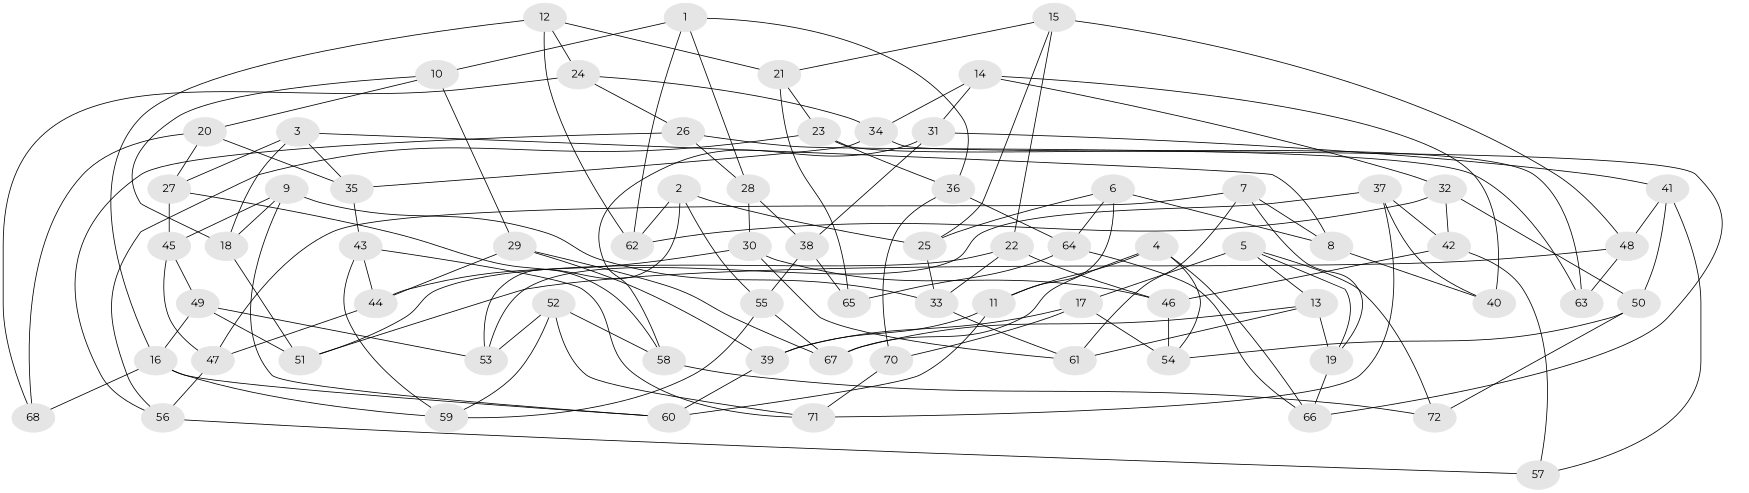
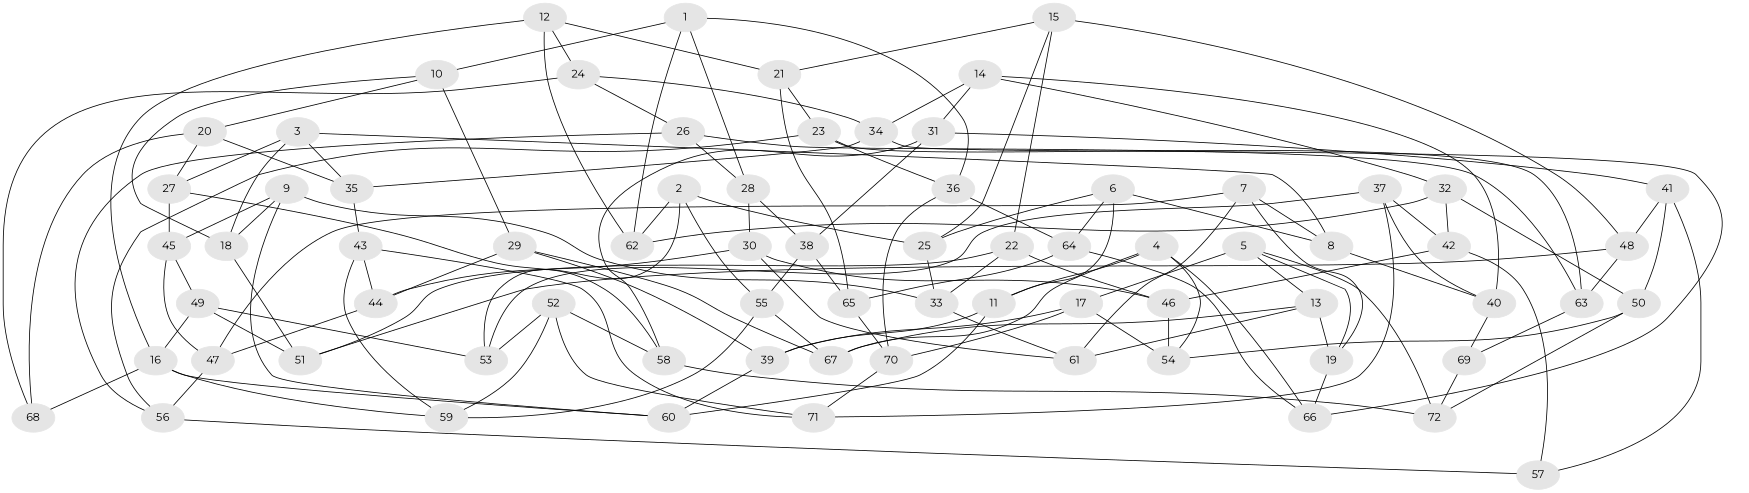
none -> (866, 327)
none -> (1464, 361)
